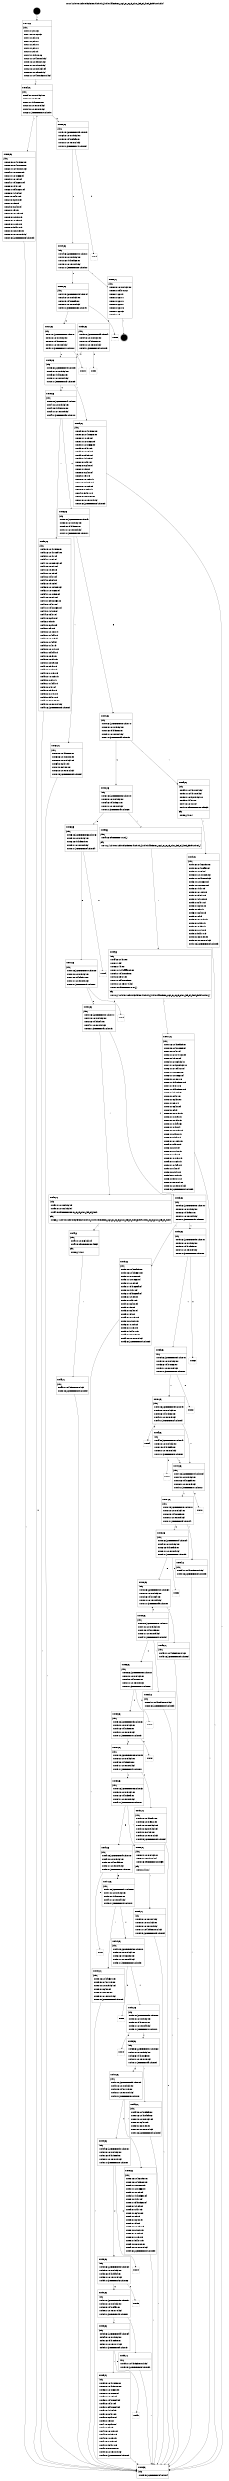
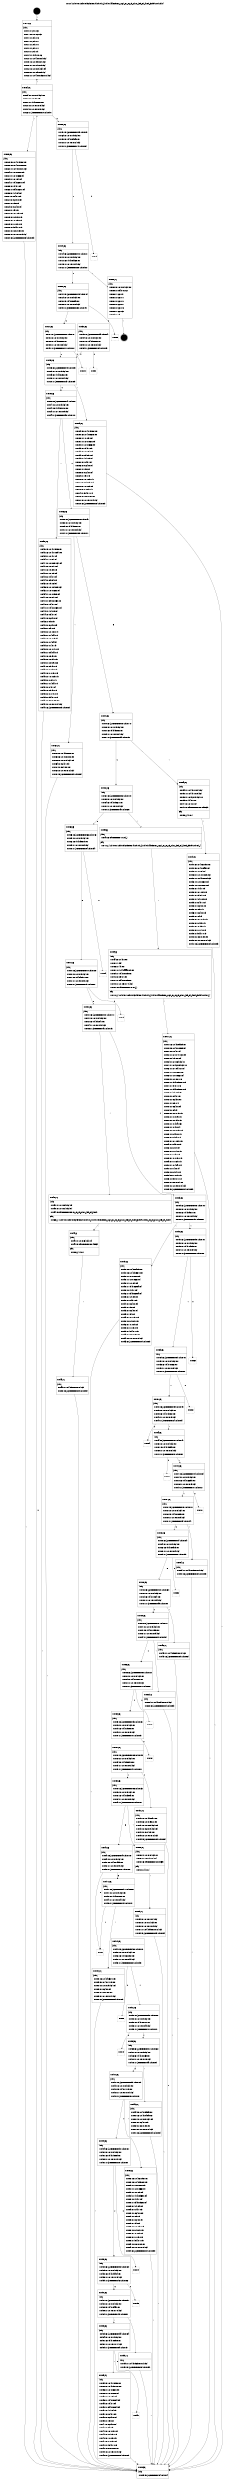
(35, 81) -> (37, 82)
(189, 1442) -> (169, 1426)
(152, 1610) -> (153, 1609)
(128, 1741) -> none
(123, 1922) -> (102, 1927)
